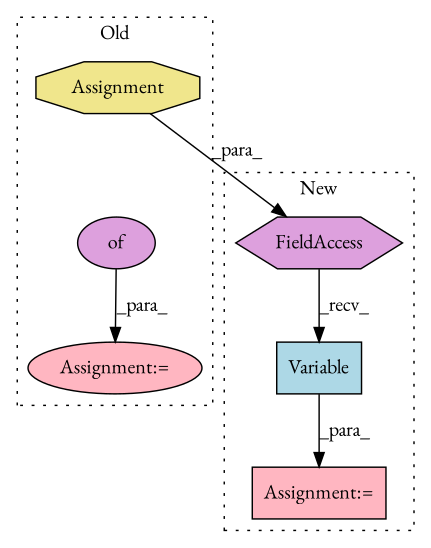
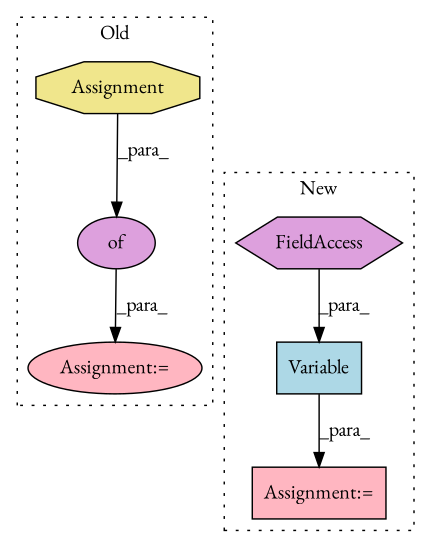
(203, 154) -> (117, 158)
(344, 305) -> (344, 305)
